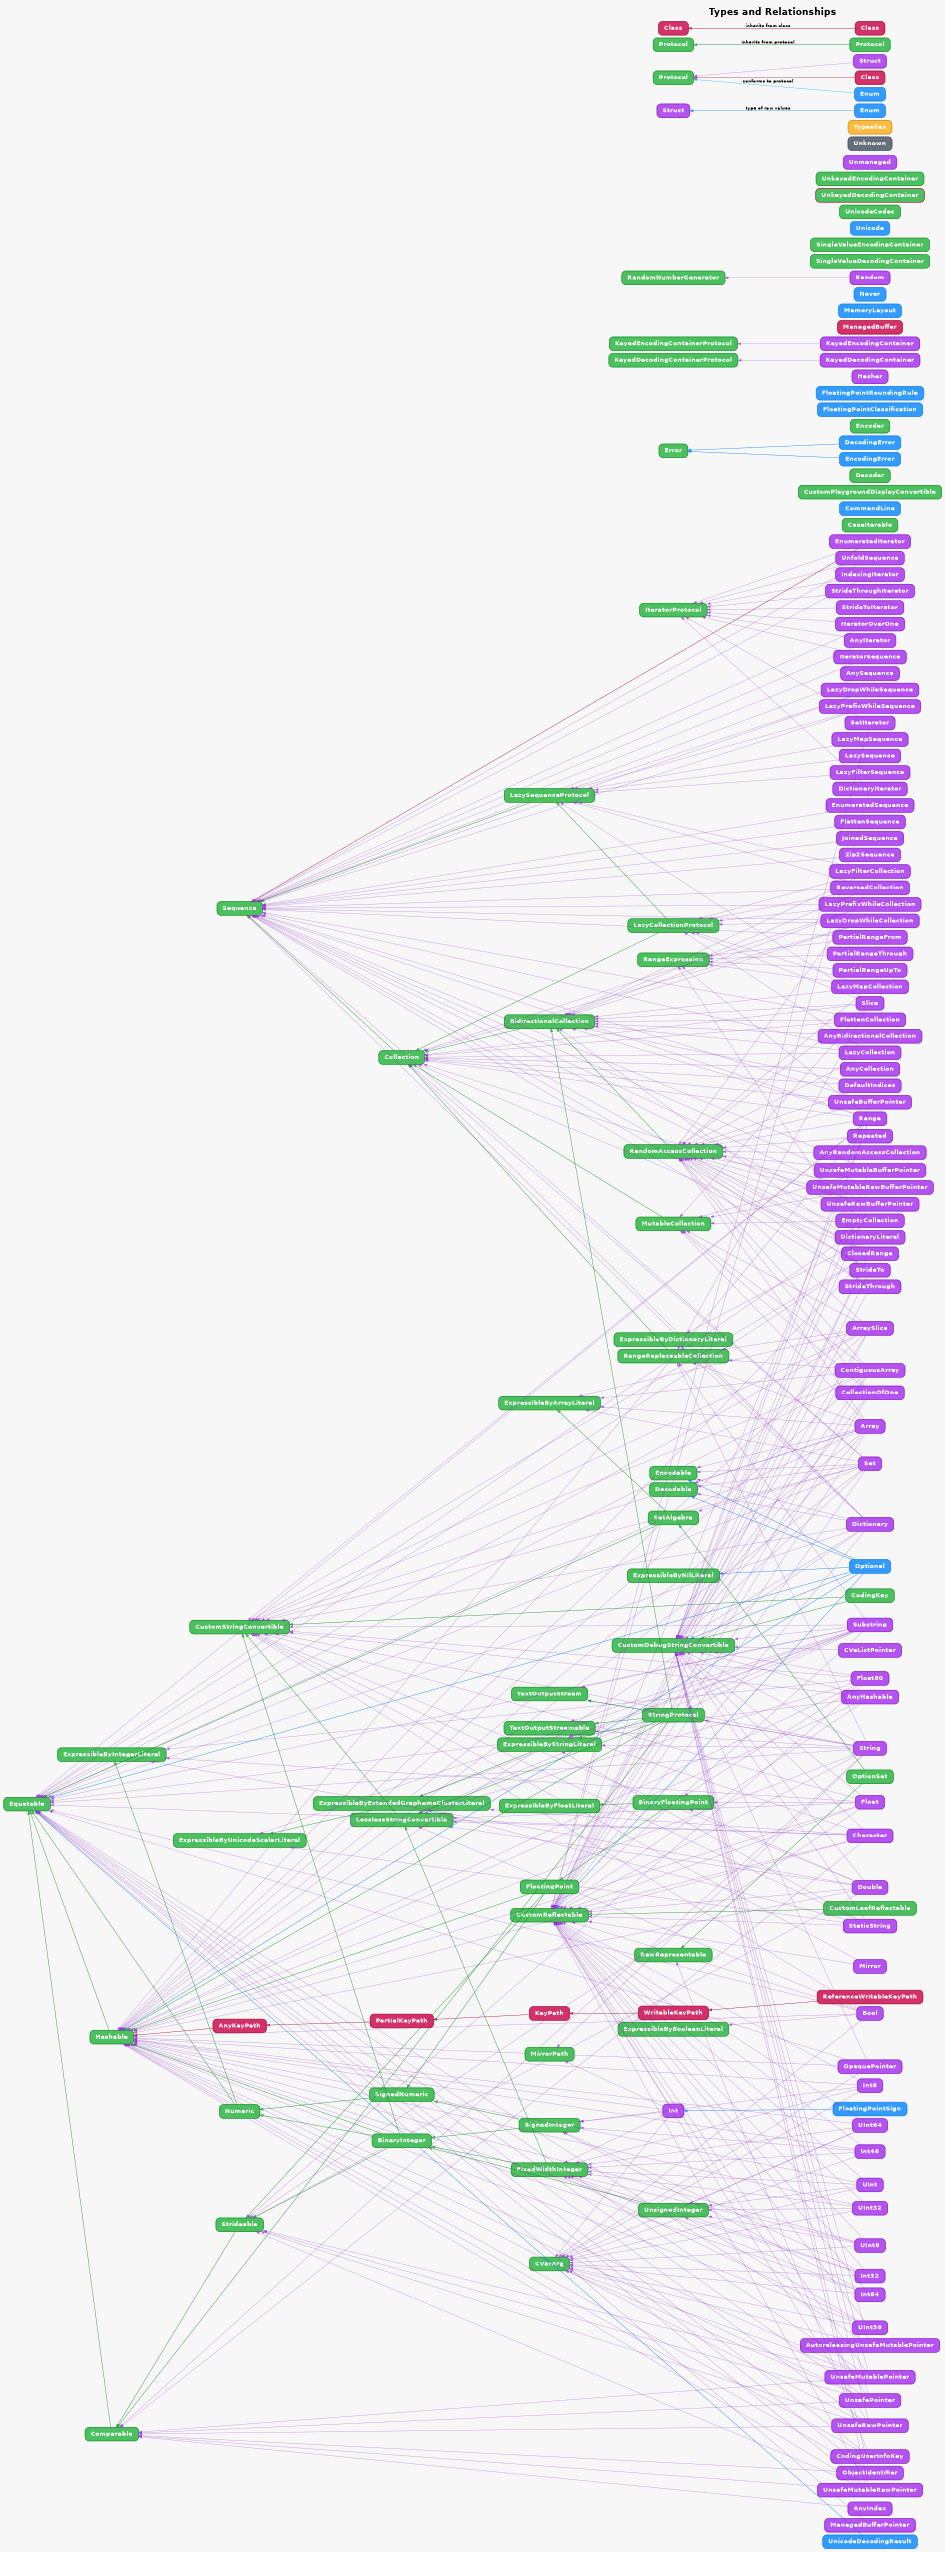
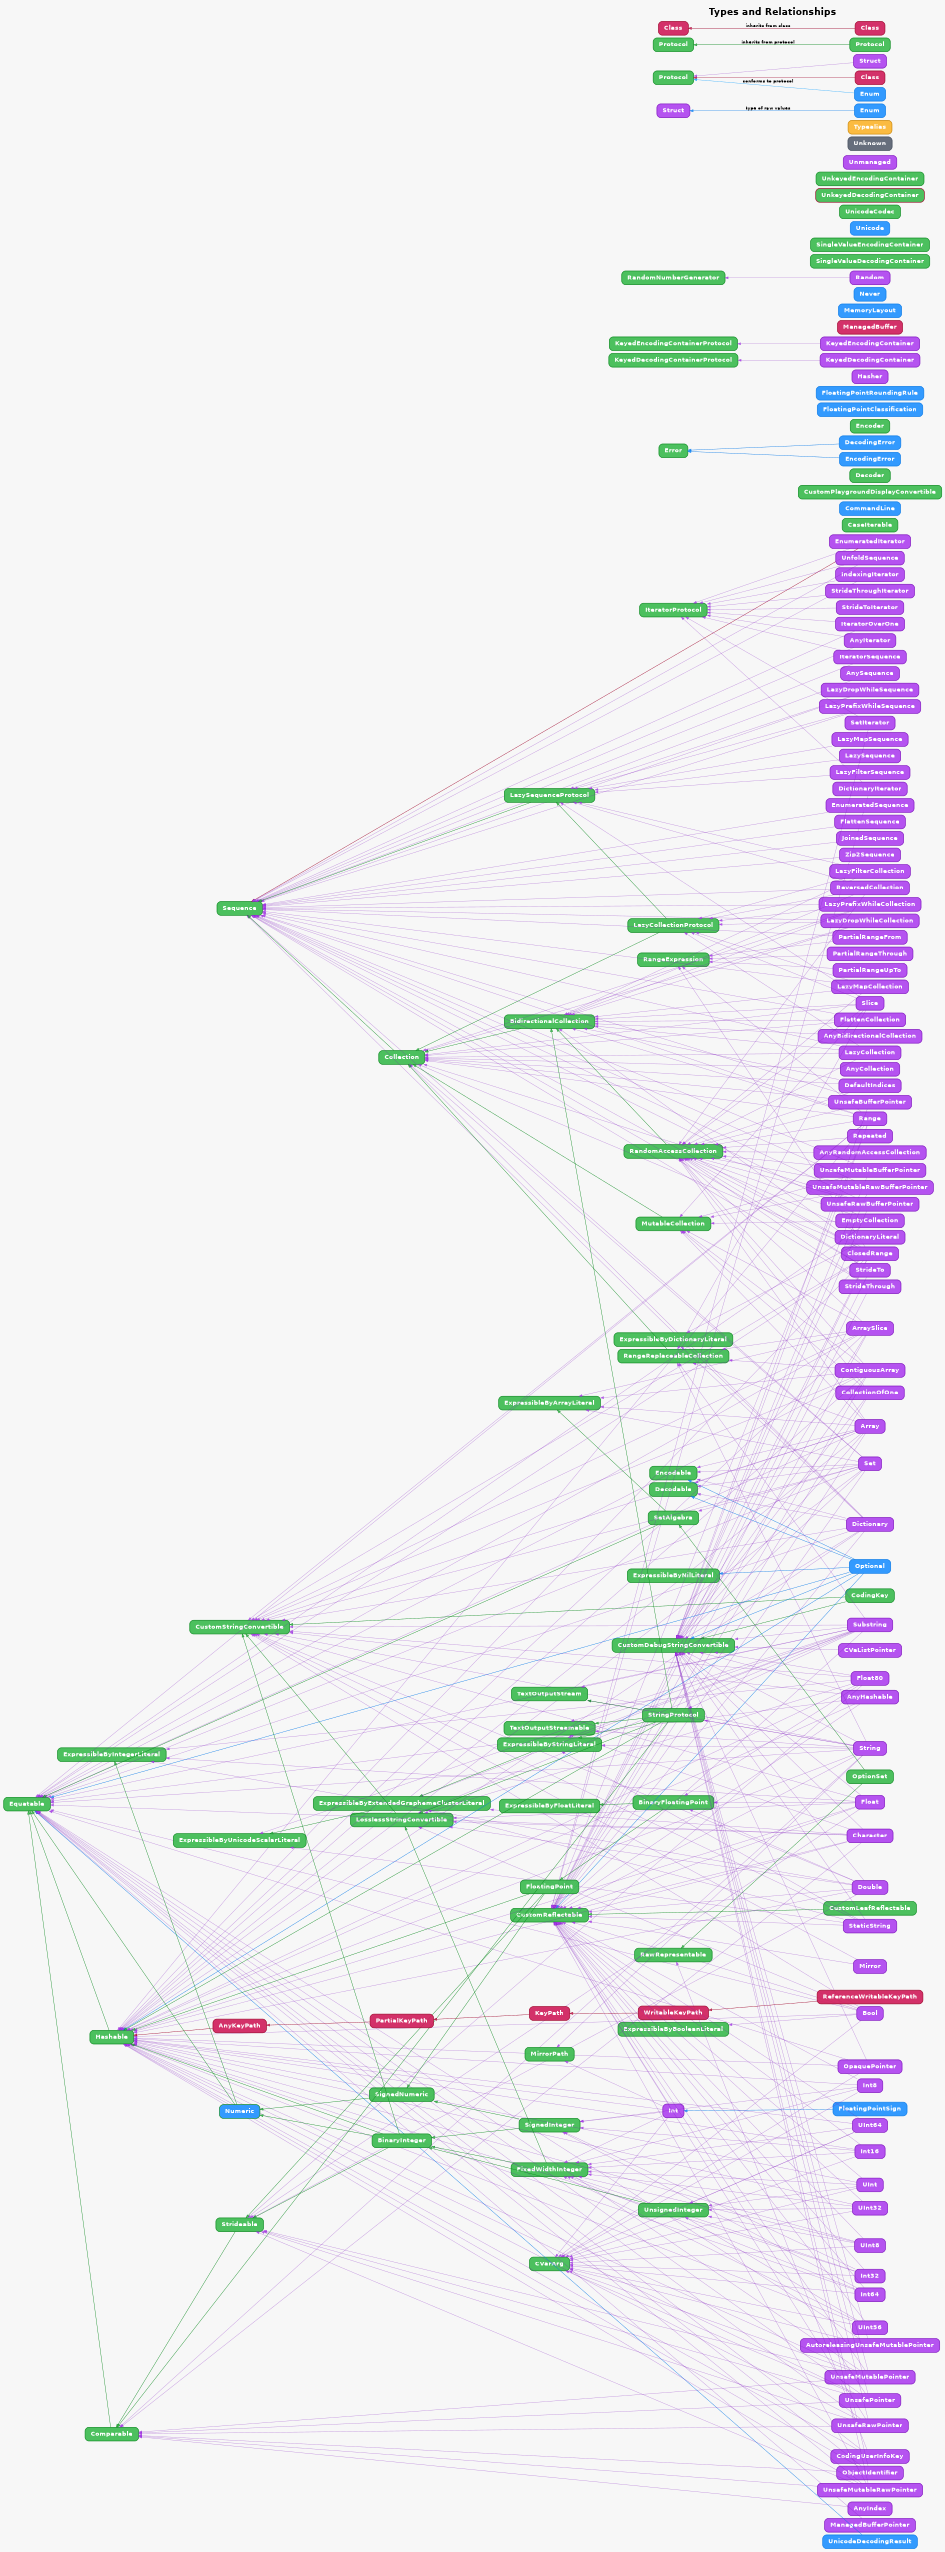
(772, 973) -> (549, 947)
(240, 2112) -> (240, 2112)
(870, 2152) -> (870, 2152)
